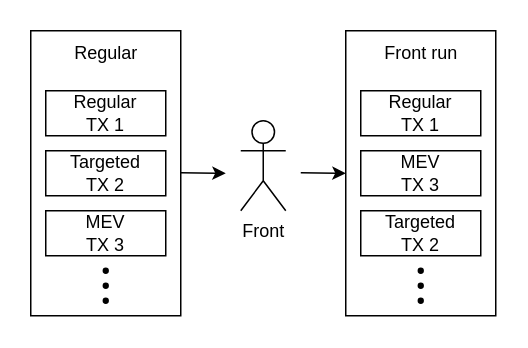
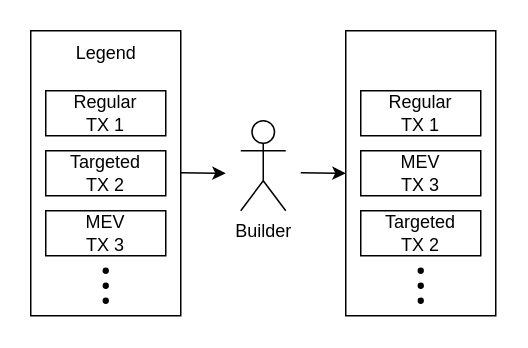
(107, 53) -> (107, 53)
(421, 53) -> none
(264, 232) -> (264, 232)
